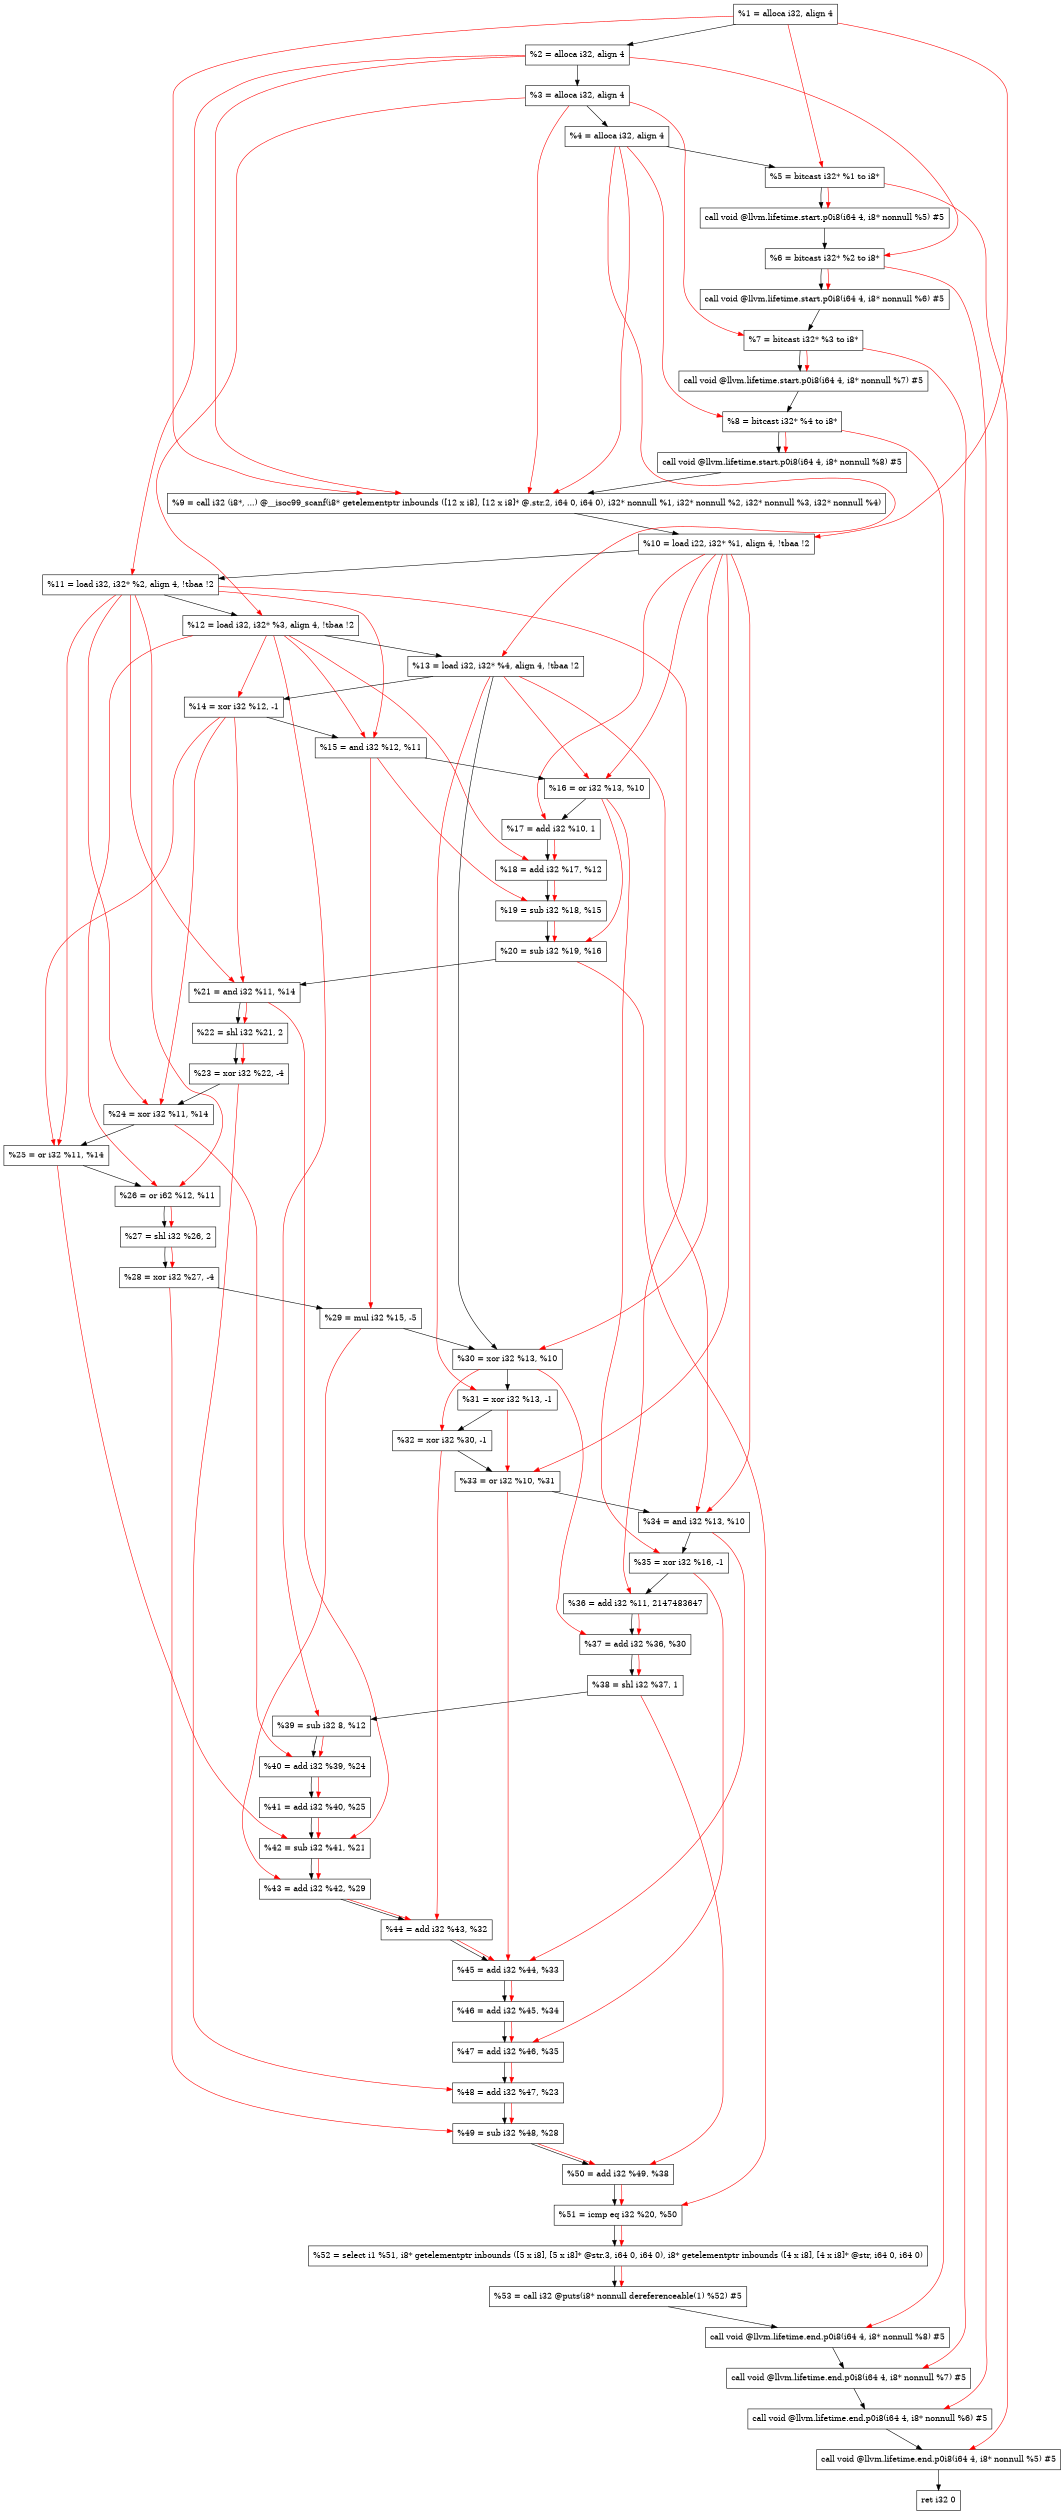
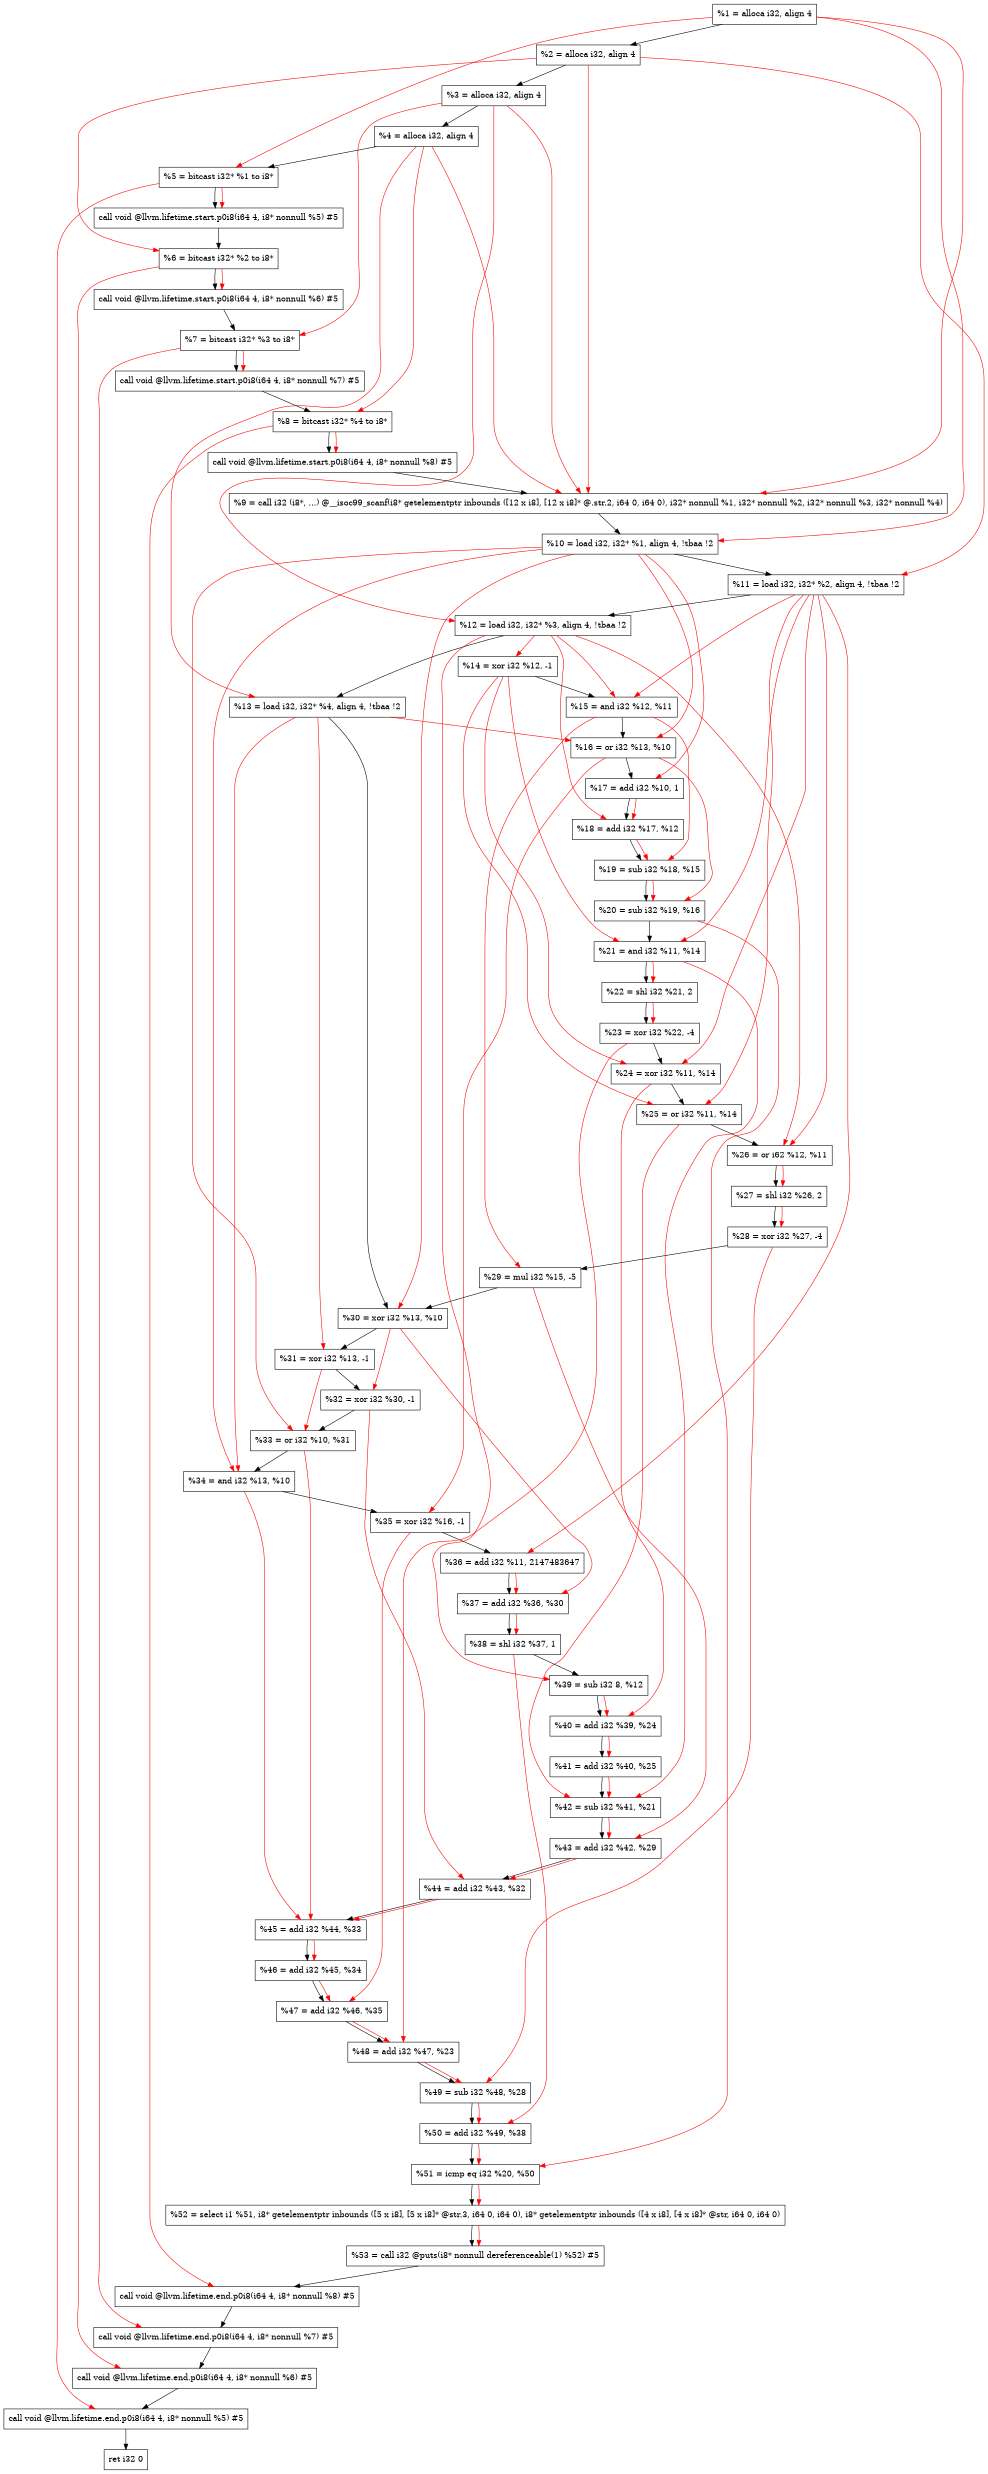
(726, 544) -> (630, 544)
(361, 687) -> none
